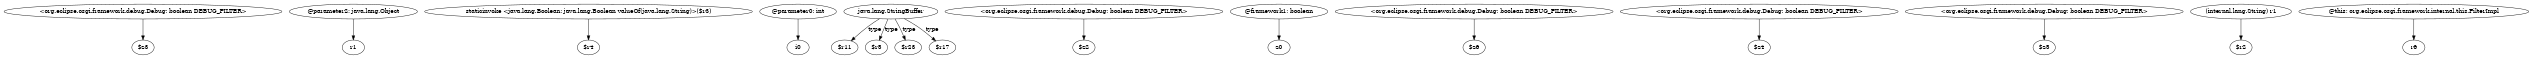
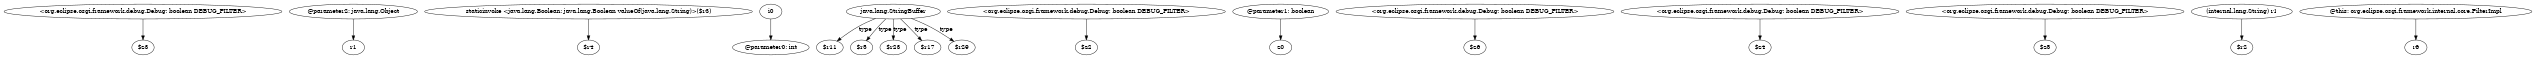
(1279, 12) -> (1281, 12)
(2414, 12) -> (2416, 12)
(798, 27) -> (771, 27)
none -> (962, 47)
